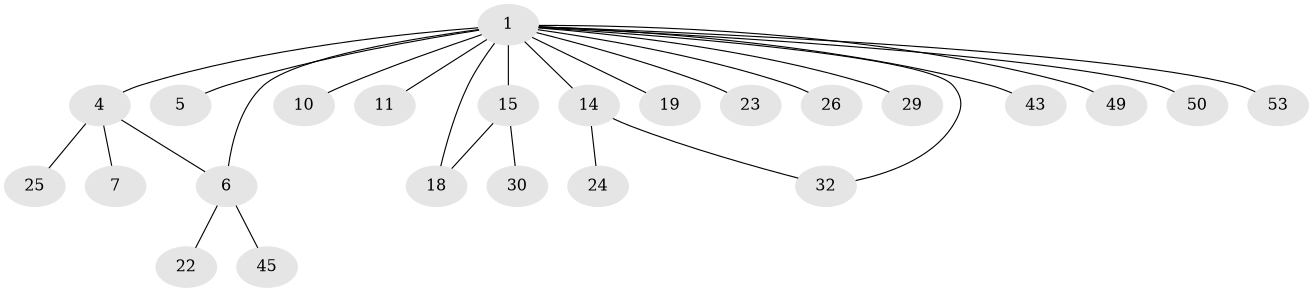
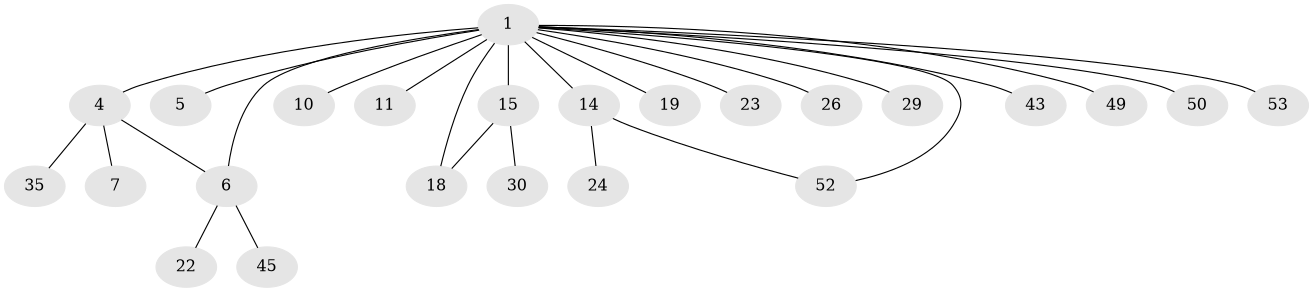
(35, 186) -> (35, 186)
(826, 186) -> (826, 186)
